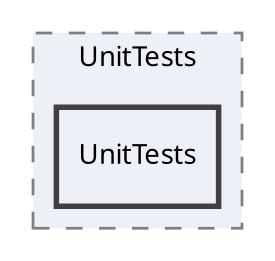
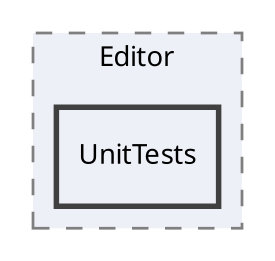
(138, 59) -> (138, 59)
